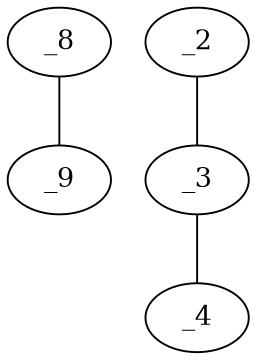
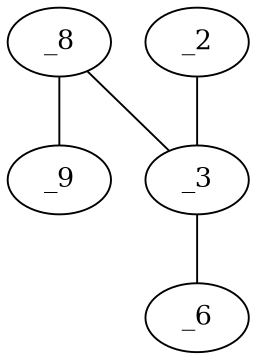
none -> (128, 111)
(197, 318) -> (197, 318)
